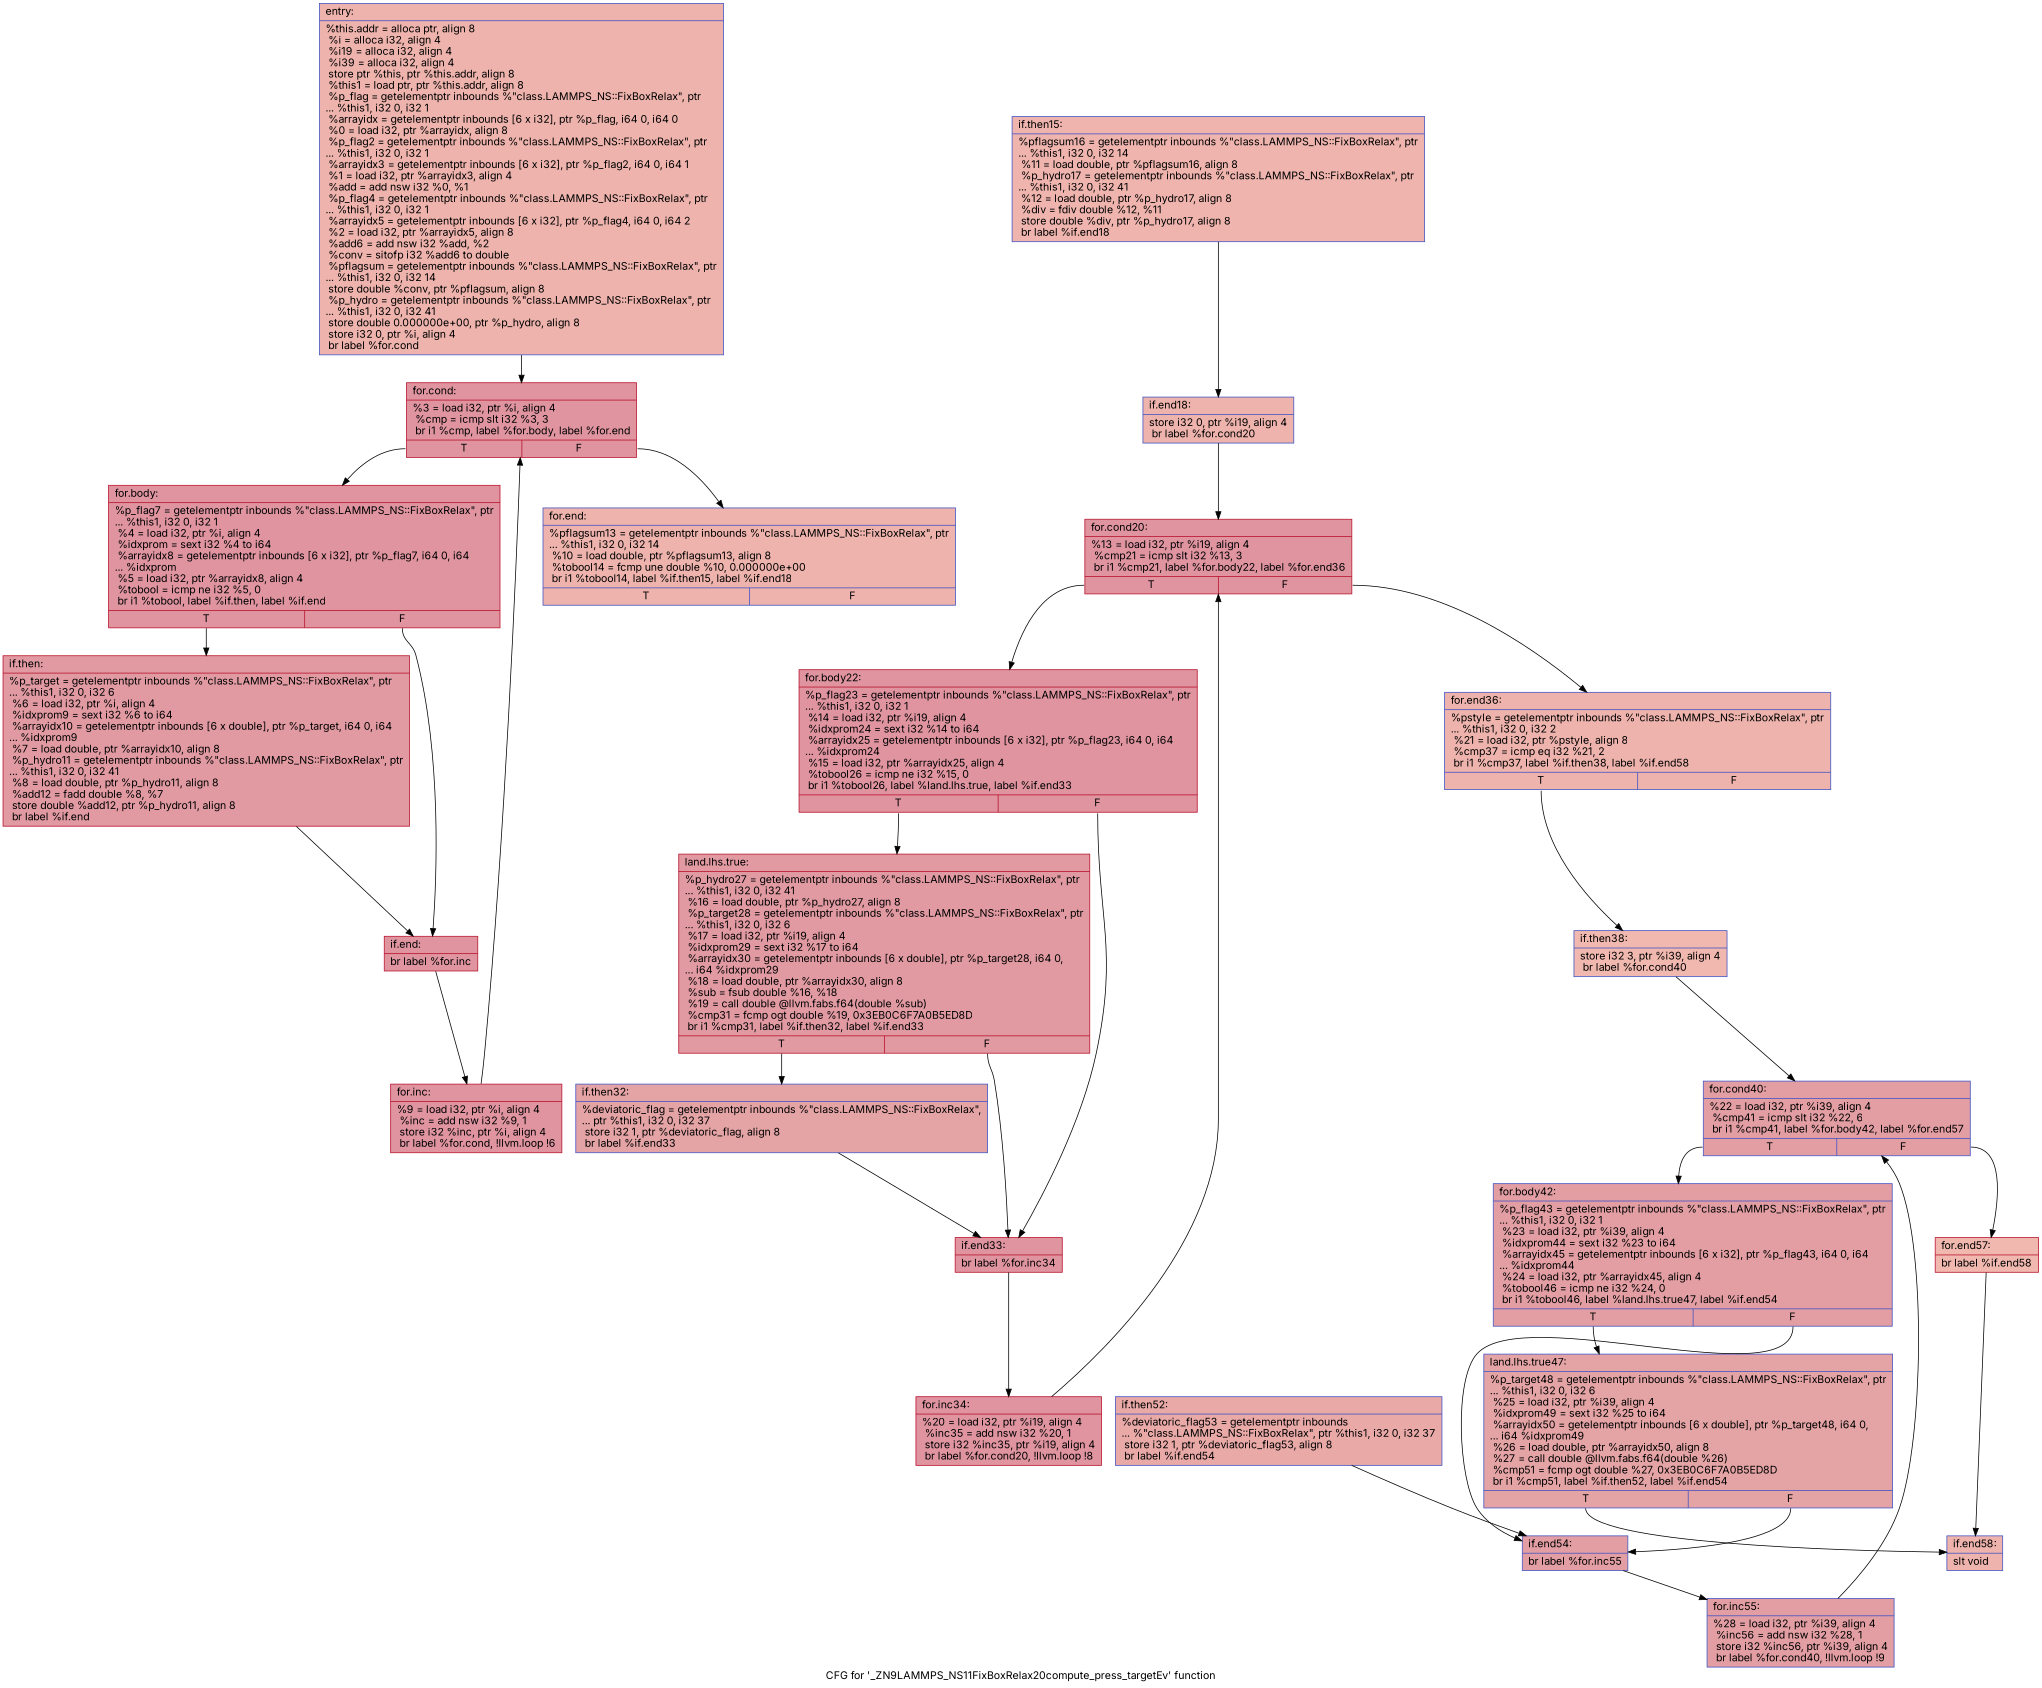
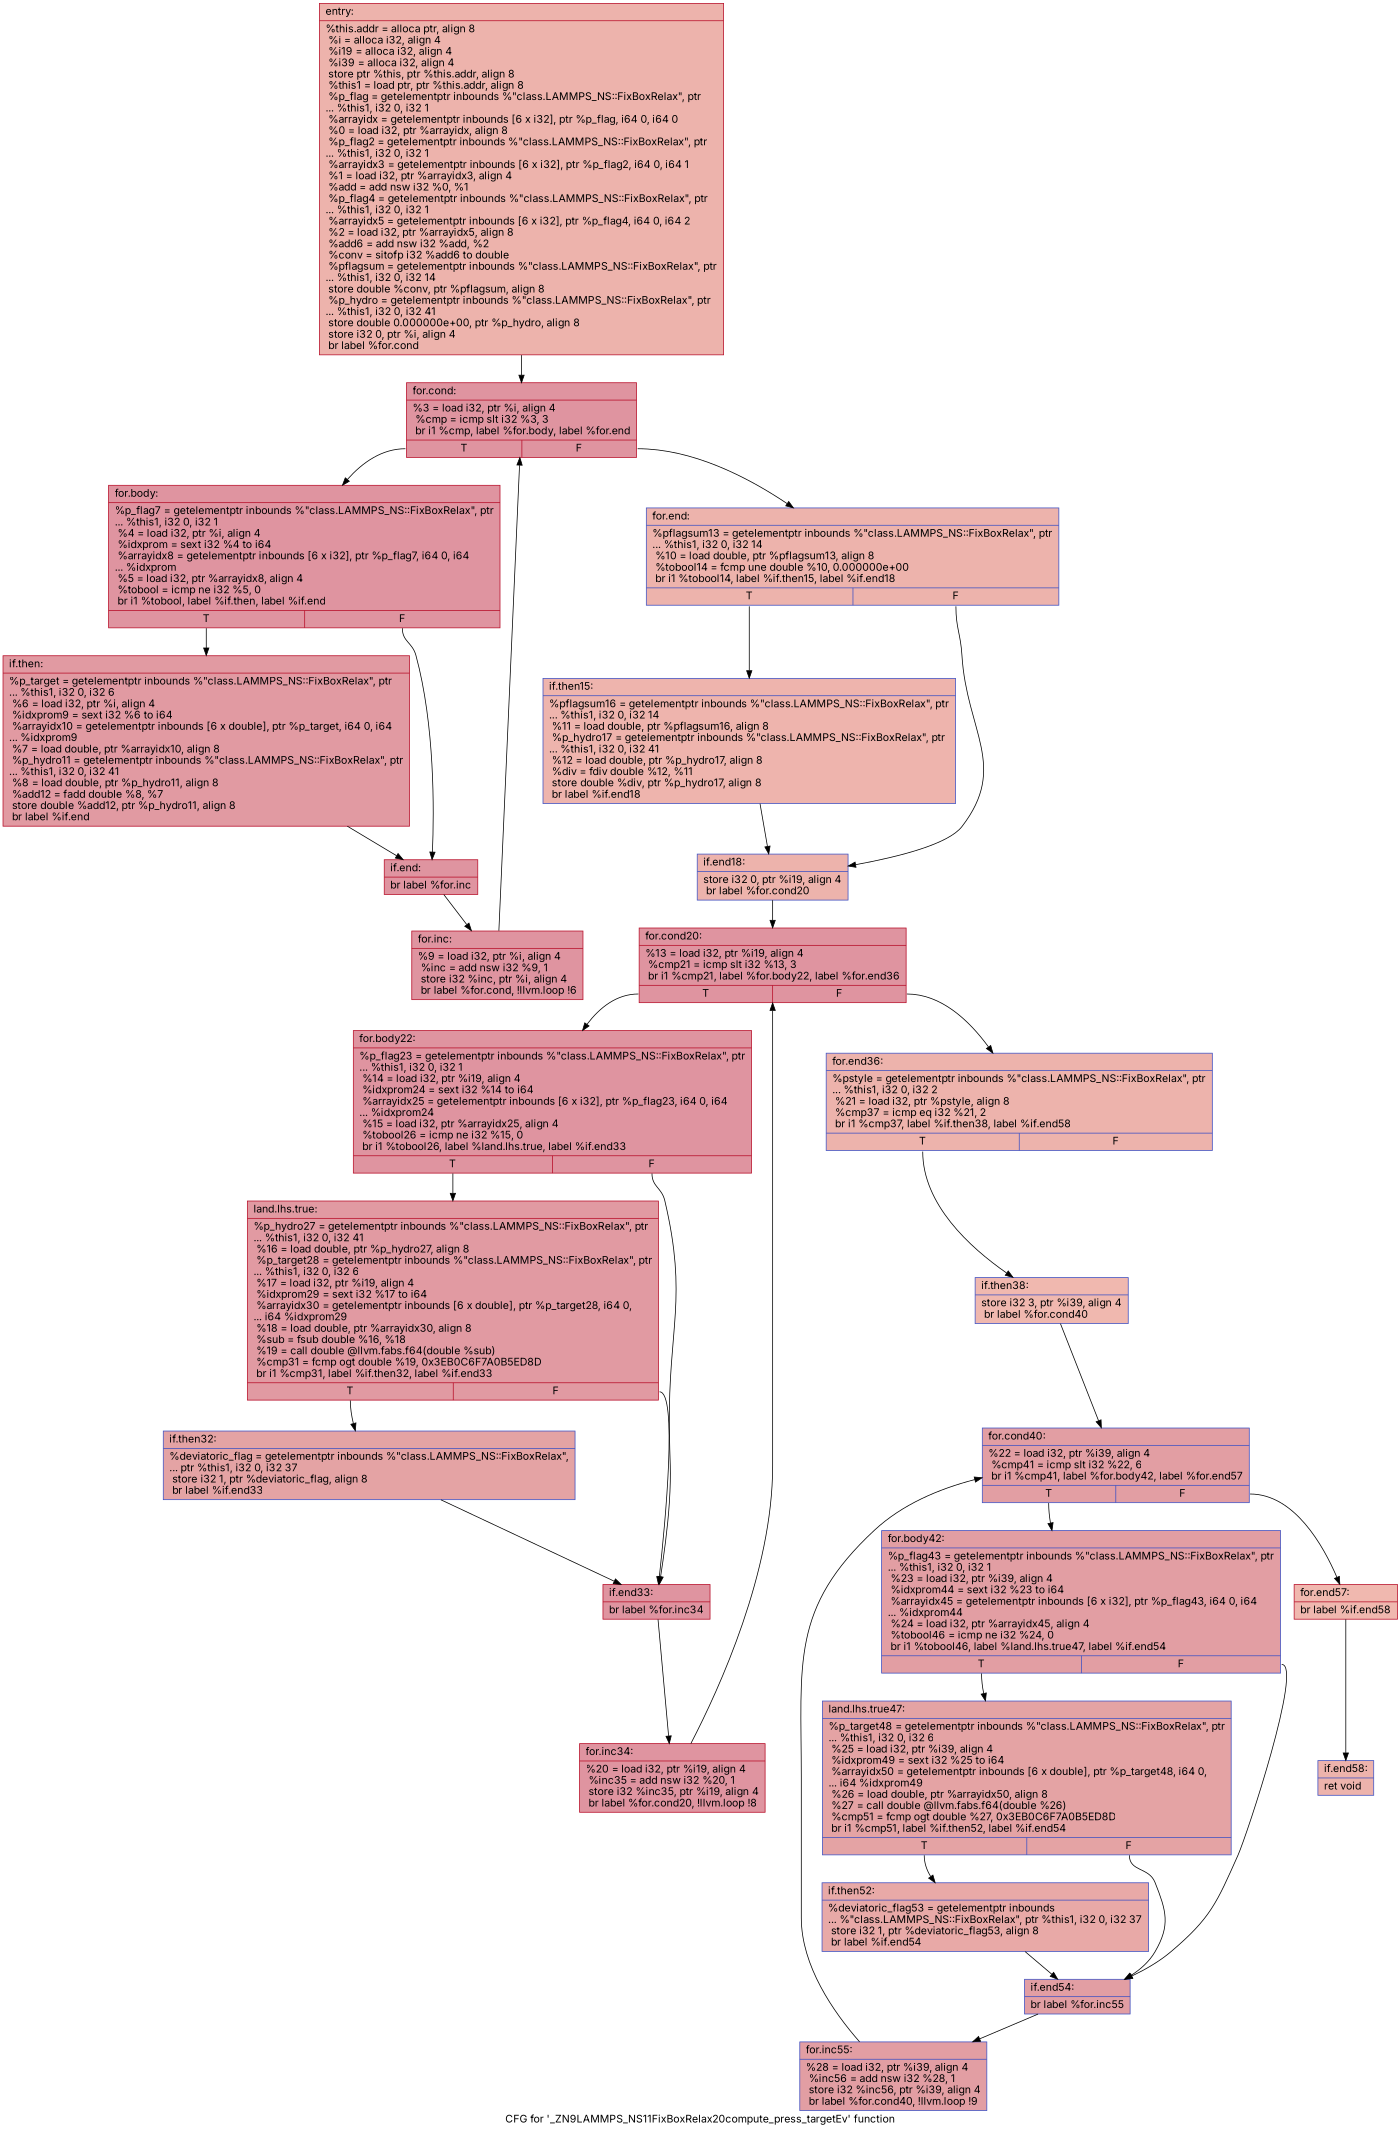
(522, 179) -> (522, 179)
none -> (749, 638)
none -> (983, 775)
(1759, 1545) -> (926, 1866)
(1971, 1562) -> (1343, 1786)
